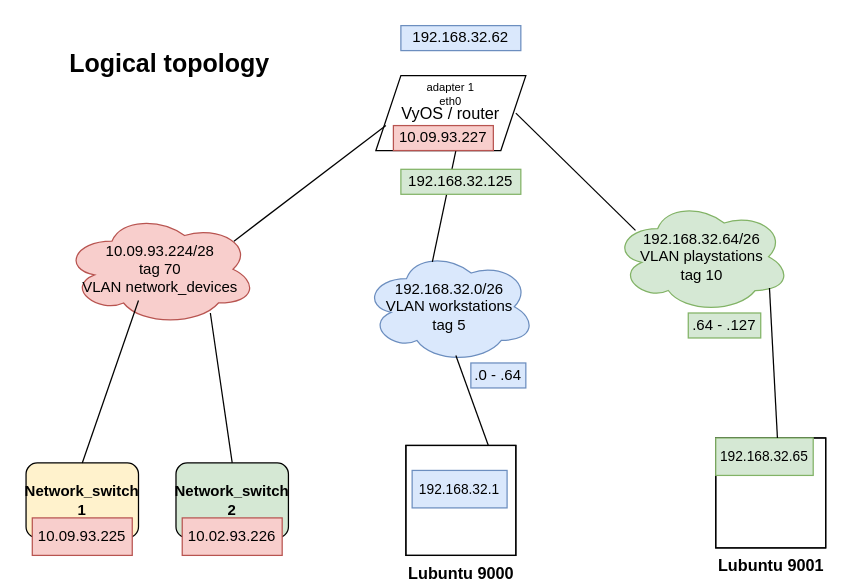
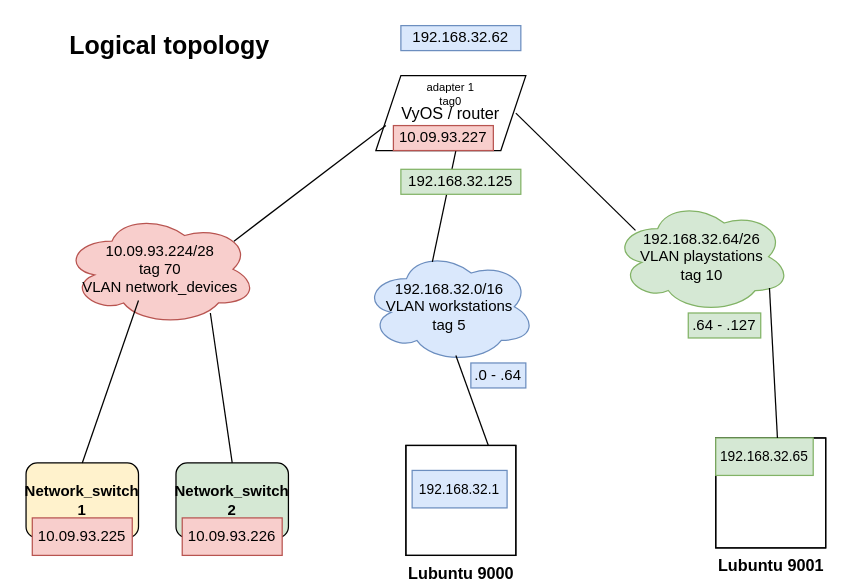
(169, 63) -> (169, 44)
(451, 94) -> (451, 94)
(449, 307) -> (449, 307)
(232, 537) -> (232, 537)
